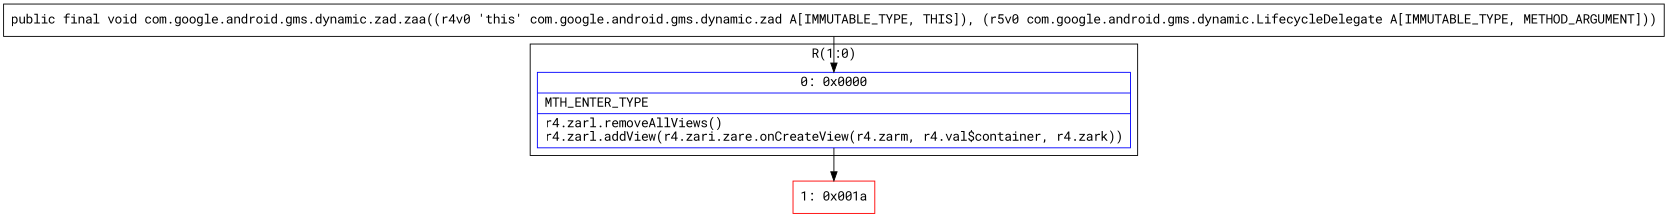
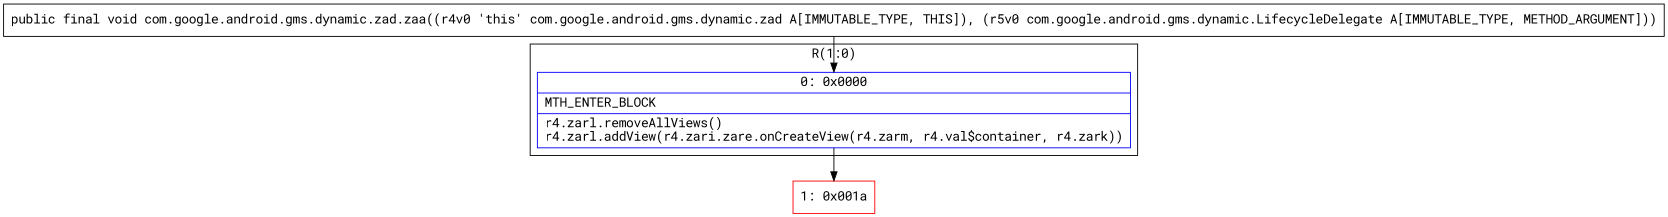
(597, 103) -> (600, 103)
